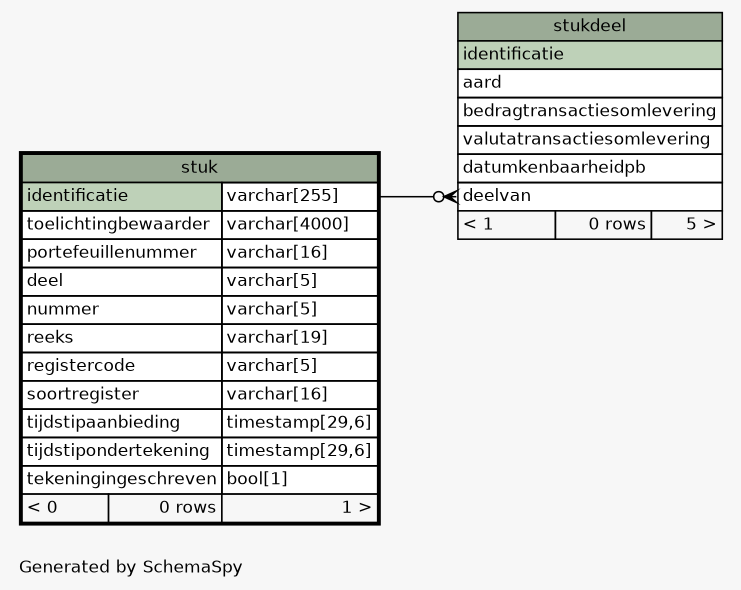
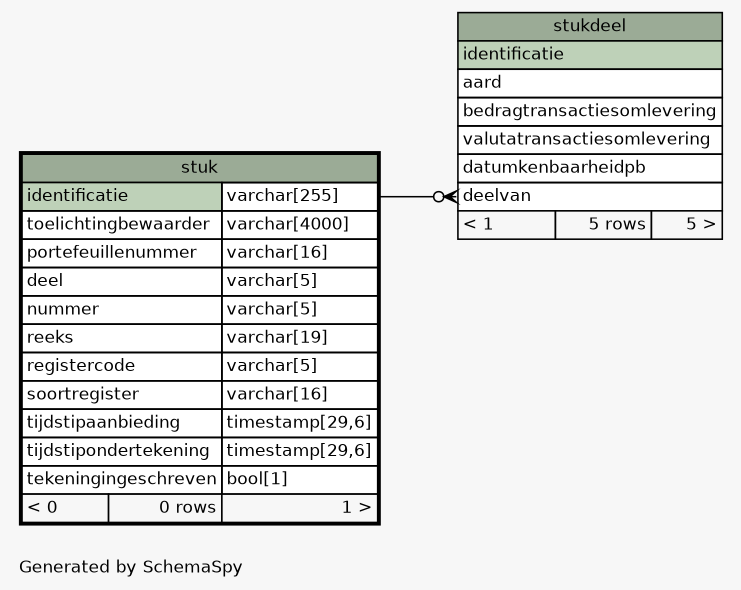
(618, 224) -> (618, 224)
